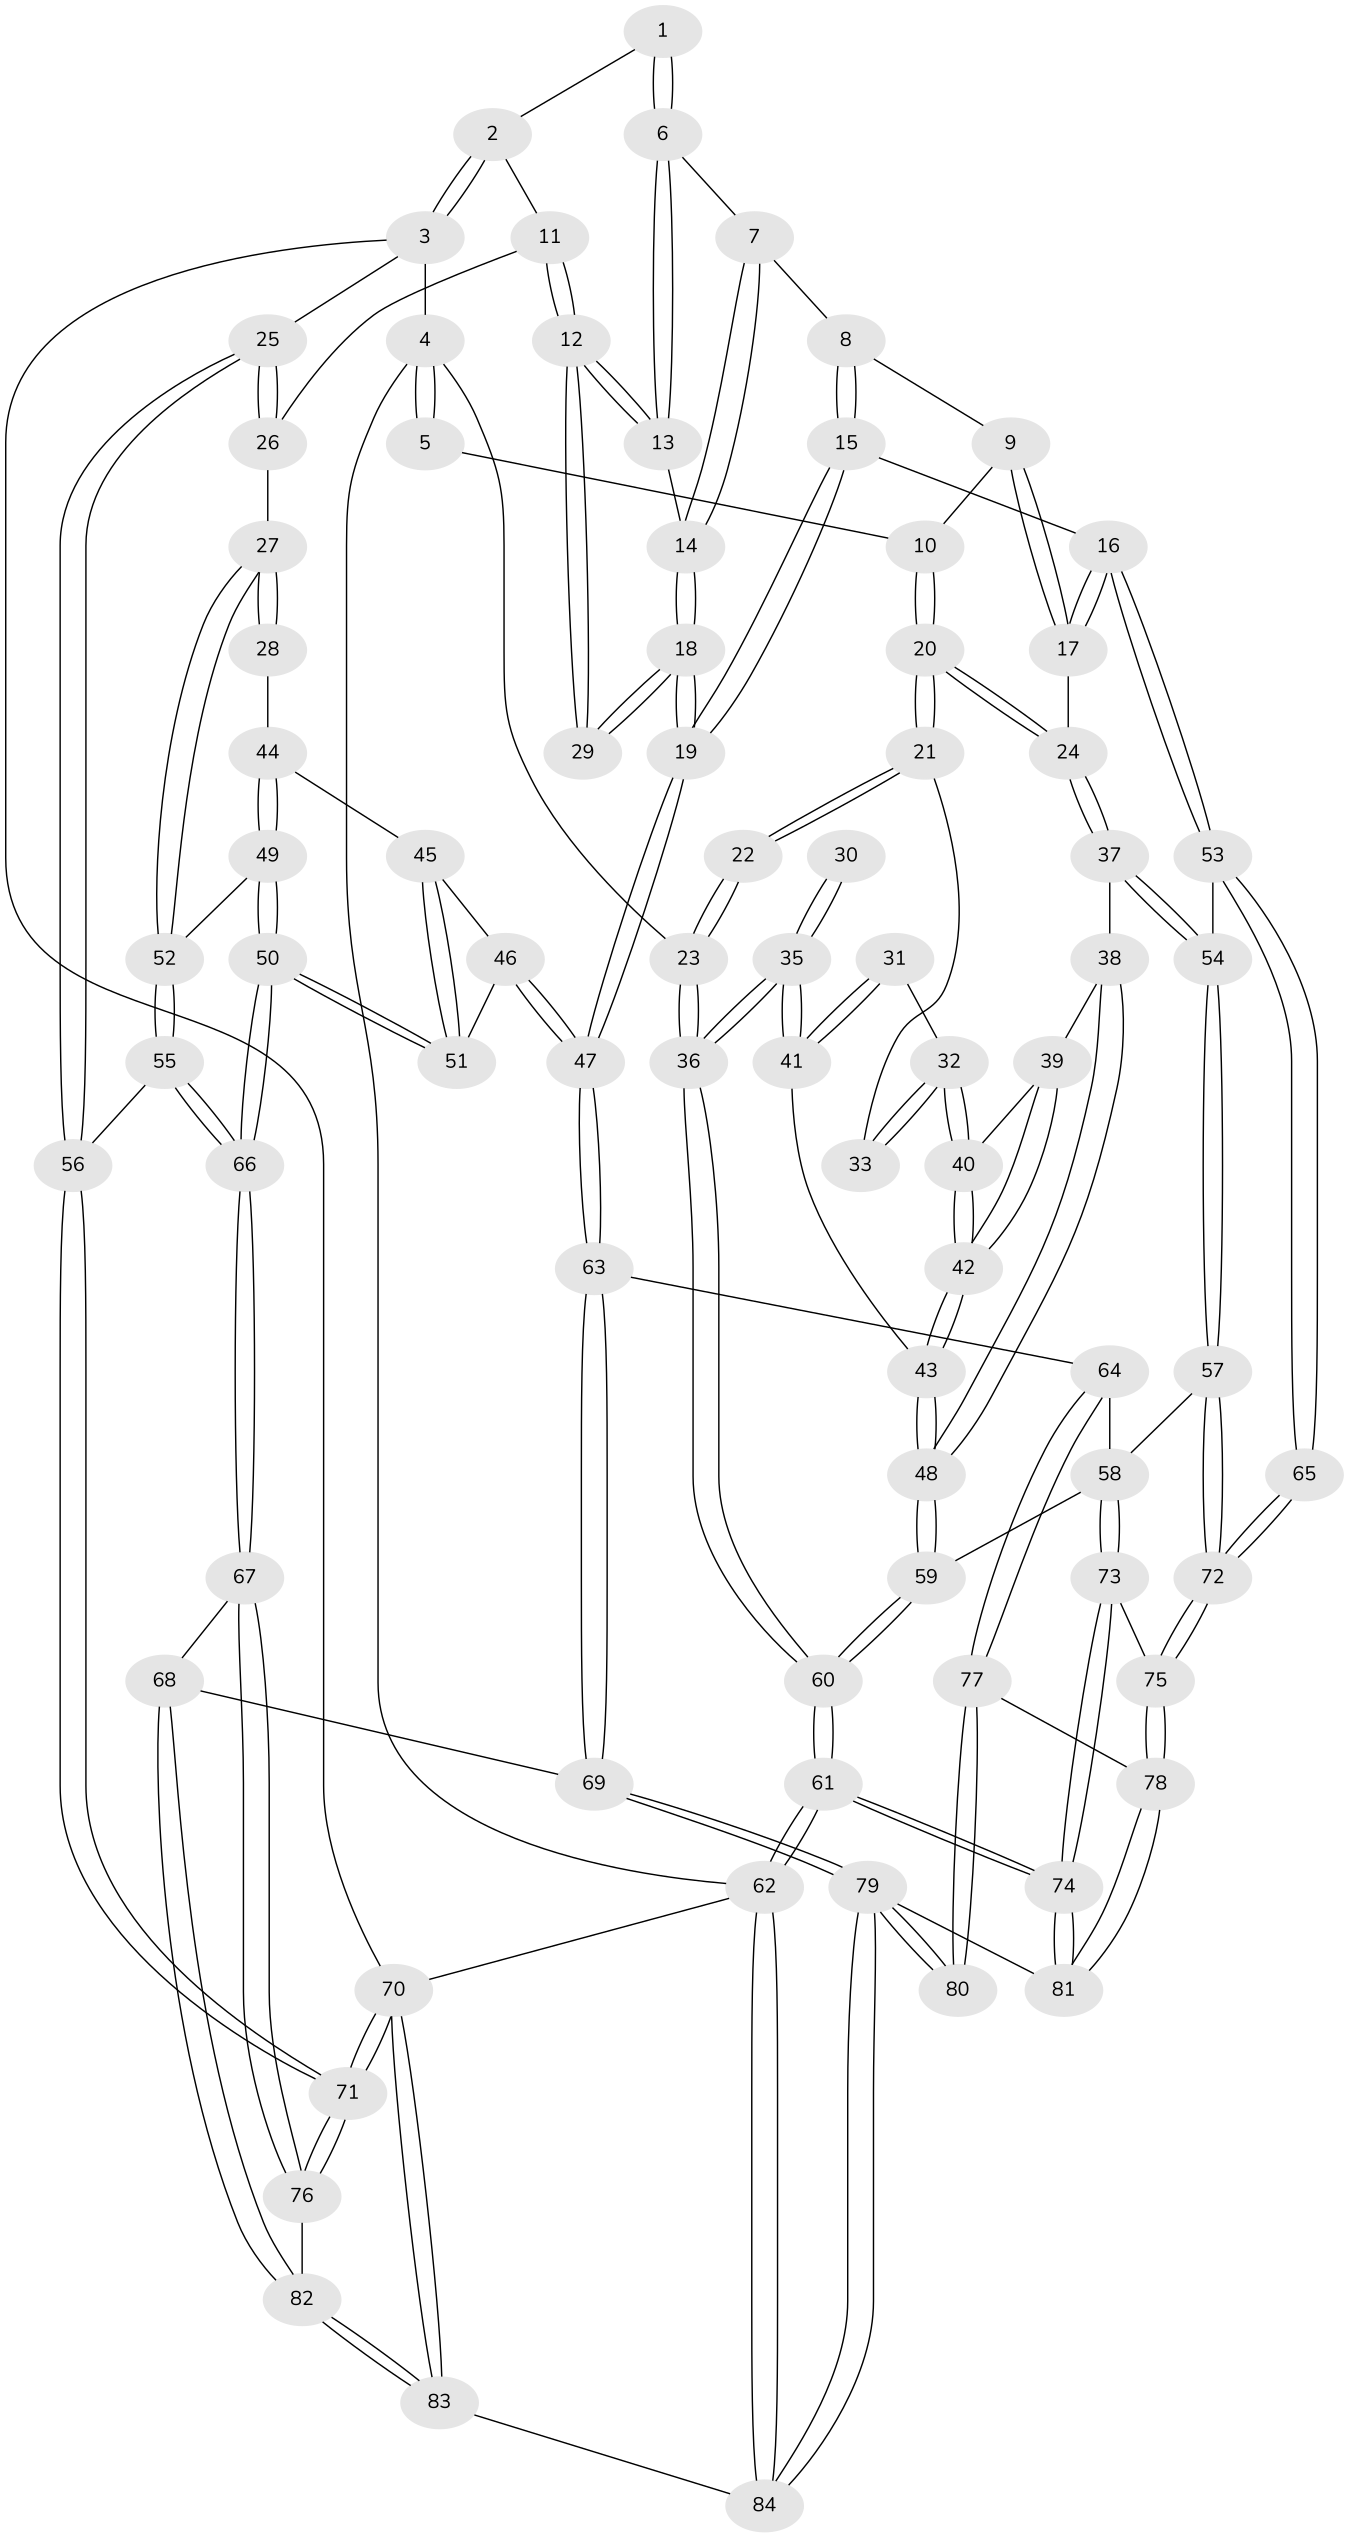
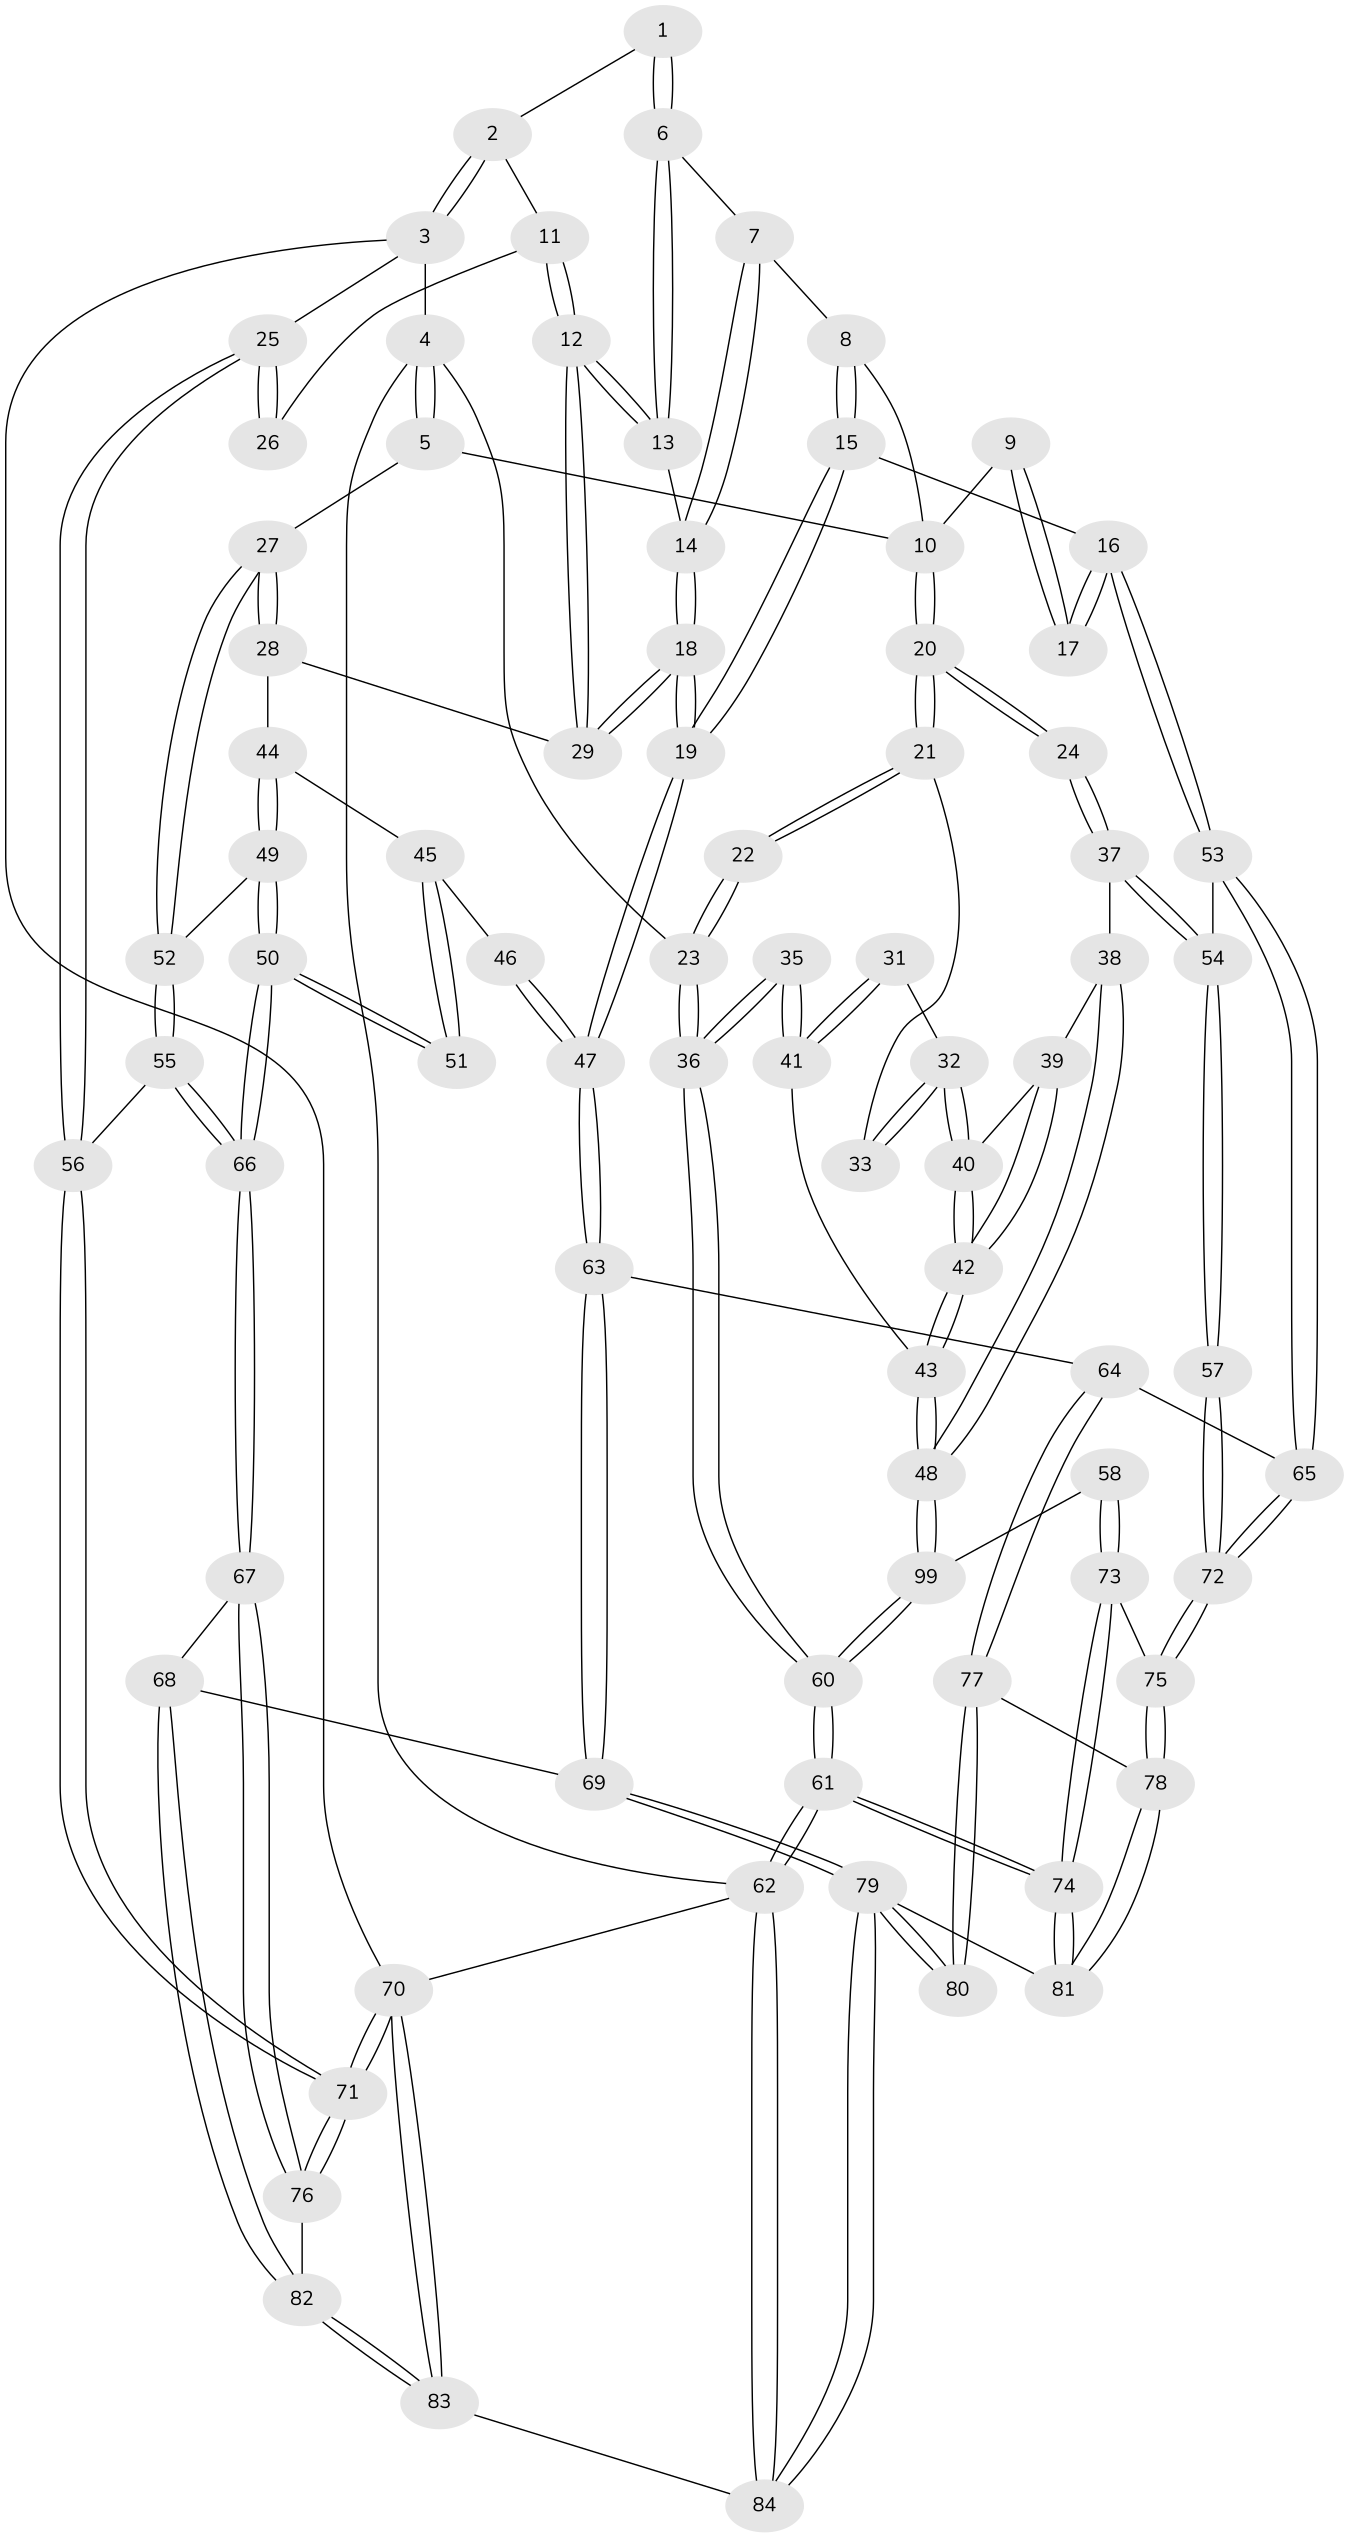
(929, 392) -> (905, 438)
(268, 496) -> (339, 500)
none -> (425, 702)
(1068, 702) -> none
(846, 856) -> none
(481, 1011) -> none
(1110, 1423) -> (1193, 1416)
(1161, 1423) -> none
(926, 1578) -> (926, 1578)
